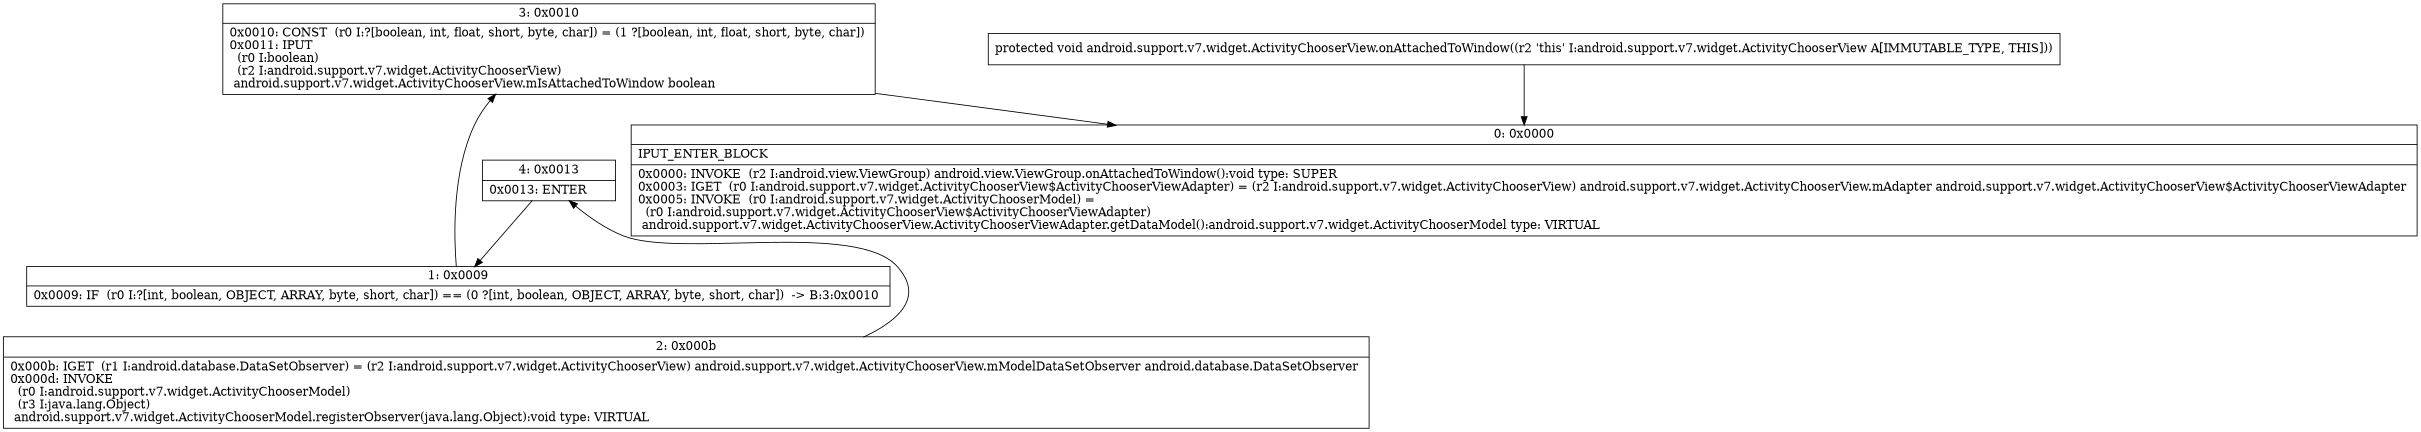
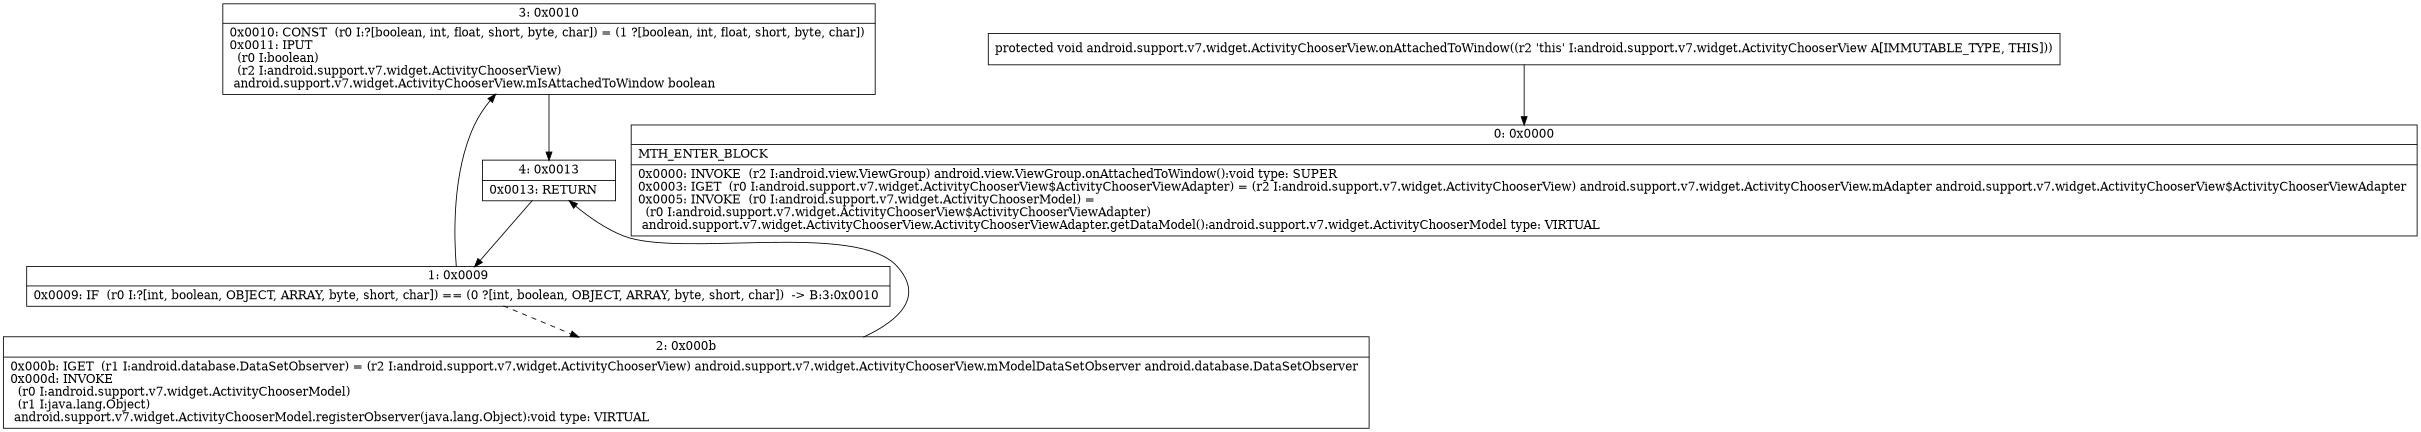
(992, 109) -> (549, 123)
(703, 154) -> (703, 154)
(544, 190) -> (549, 190)
none -> (537, 320)
(80, 405) -> (80, 405)
